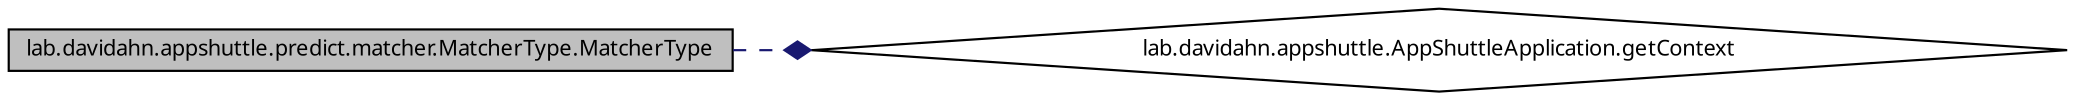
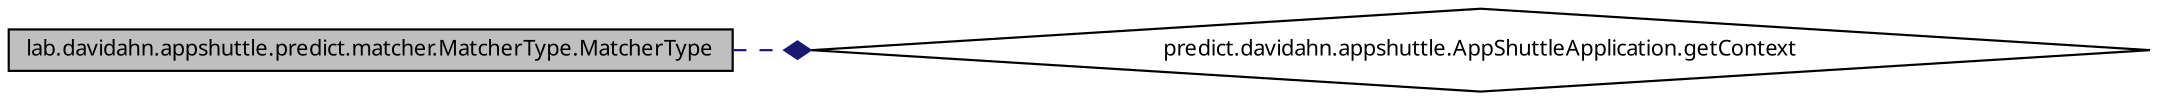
(1439, 50) -> (1481, 50)
